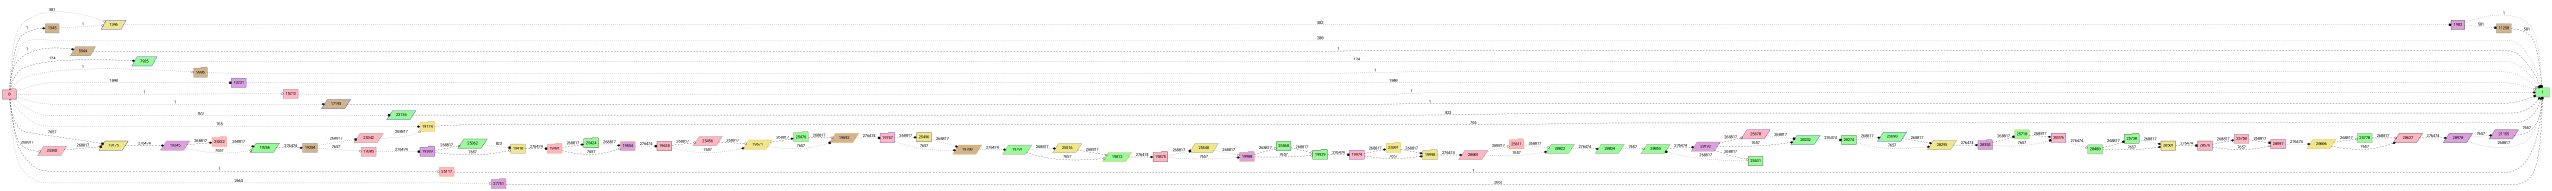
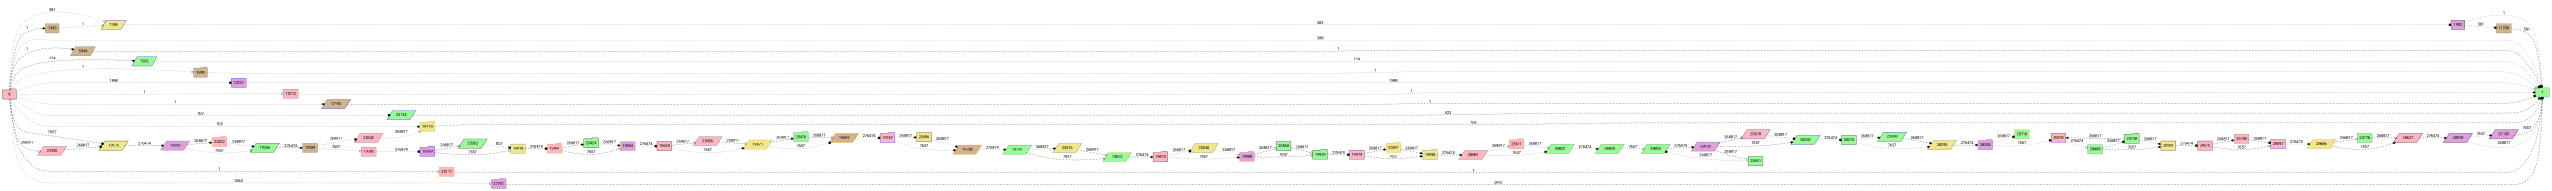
(2039, 136) -> (2097, 138)
(2002, 140) -> (2002, 140)
